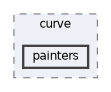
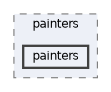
(56, 25) -> (56, 25)
